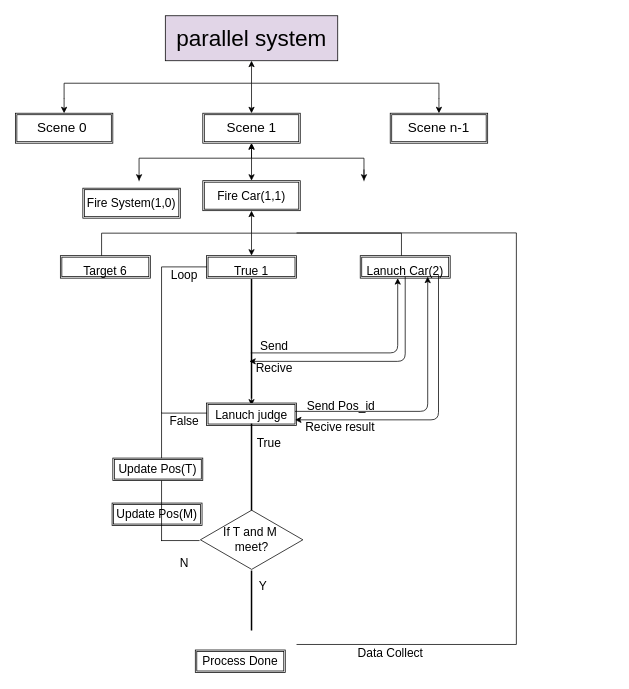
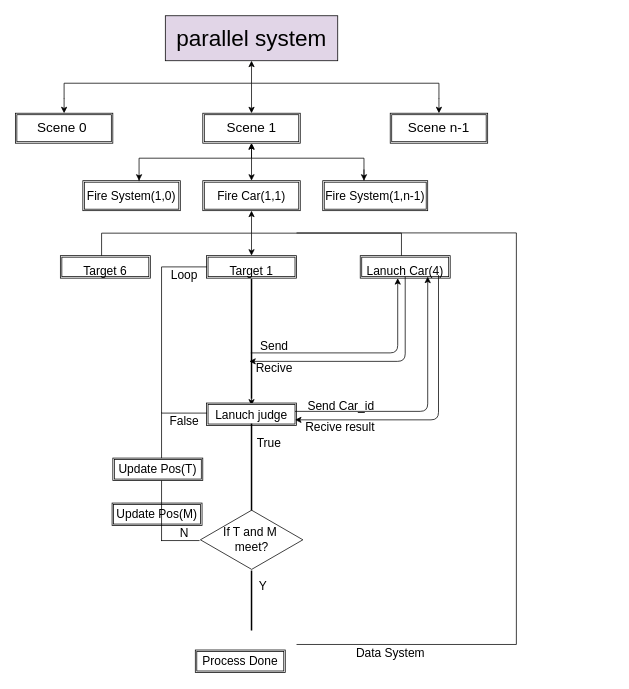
none -> (375, 195)
(132, 203) -> (132, 195)
(252, 267) -> (252, 267)
(405, 267) -> (405, 267)
(341, 405) -> (341, 405)
(184, 563) -> (184, 533)
(391, 653) -> (391, 653)
